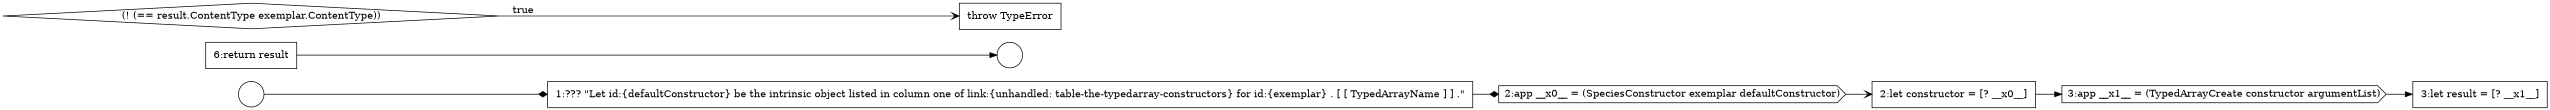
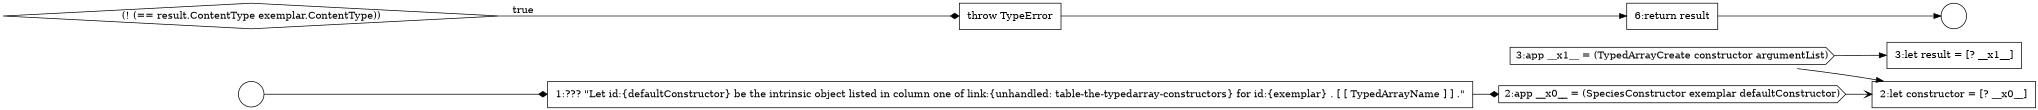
(726, 16) -> (725, 16)
none -> (1340, 16)
(2045, 94) -> (1837, 74)
